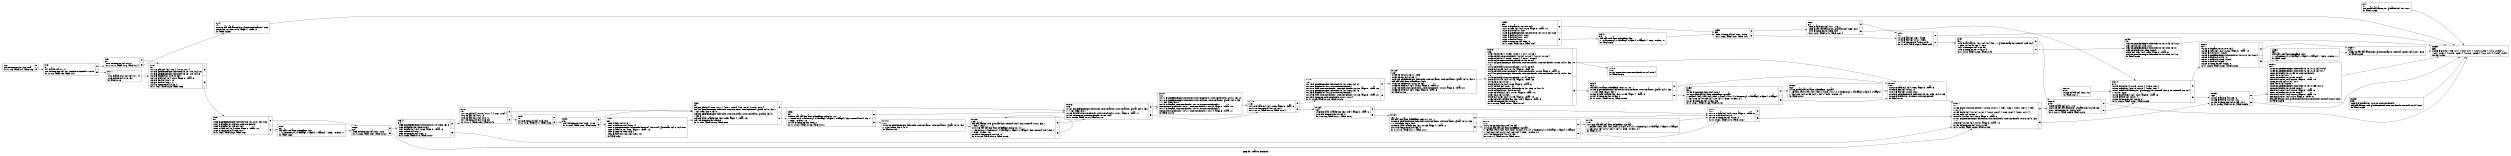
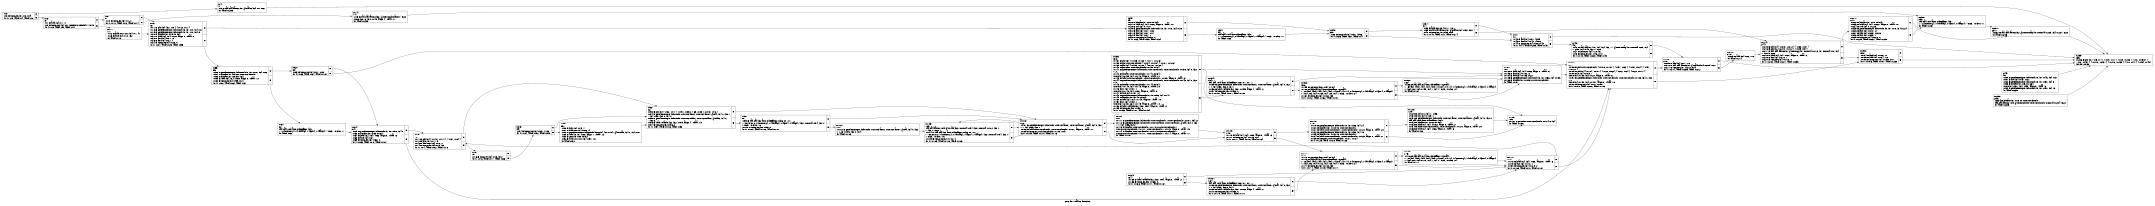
none -> (127, 12)
(1363, 17) -> (1162, 12)
none -> (666, 29)
(2080, 49) -> none
(1480, 79) -> (1500, 120)
(2305, 83) -> none
(2119, 108) -> (1727, 65)
(1306, 109) -> (1299, 144)
(348, 131) -> (348, 132)
none -> (1456, 139)
none -> (1016, 147)
